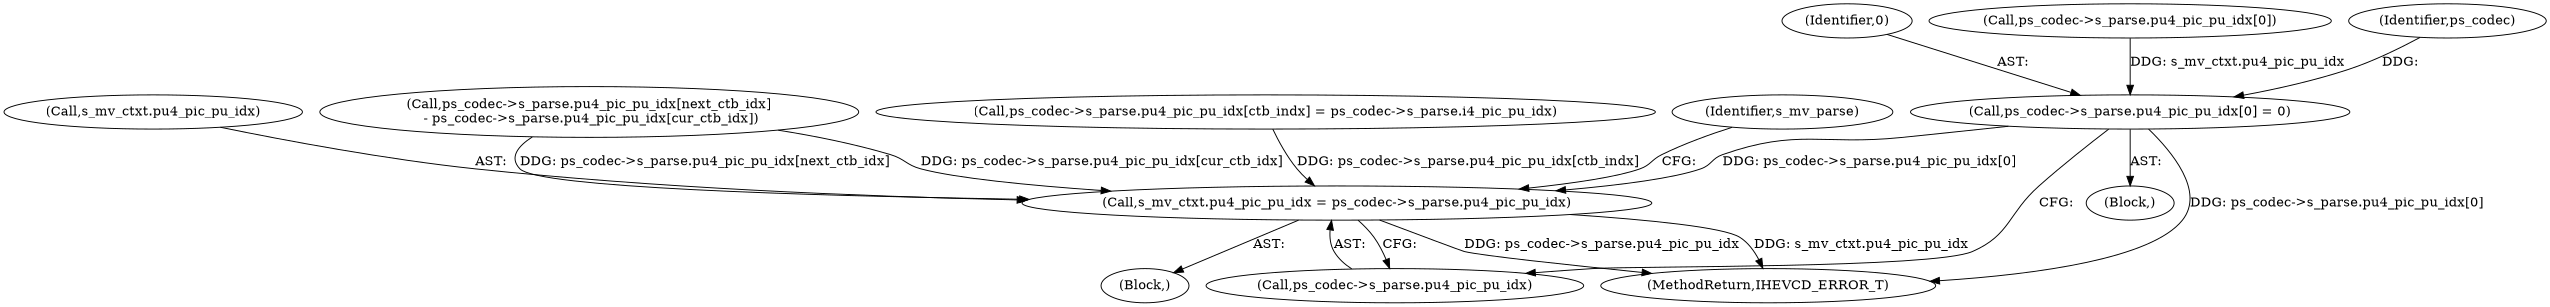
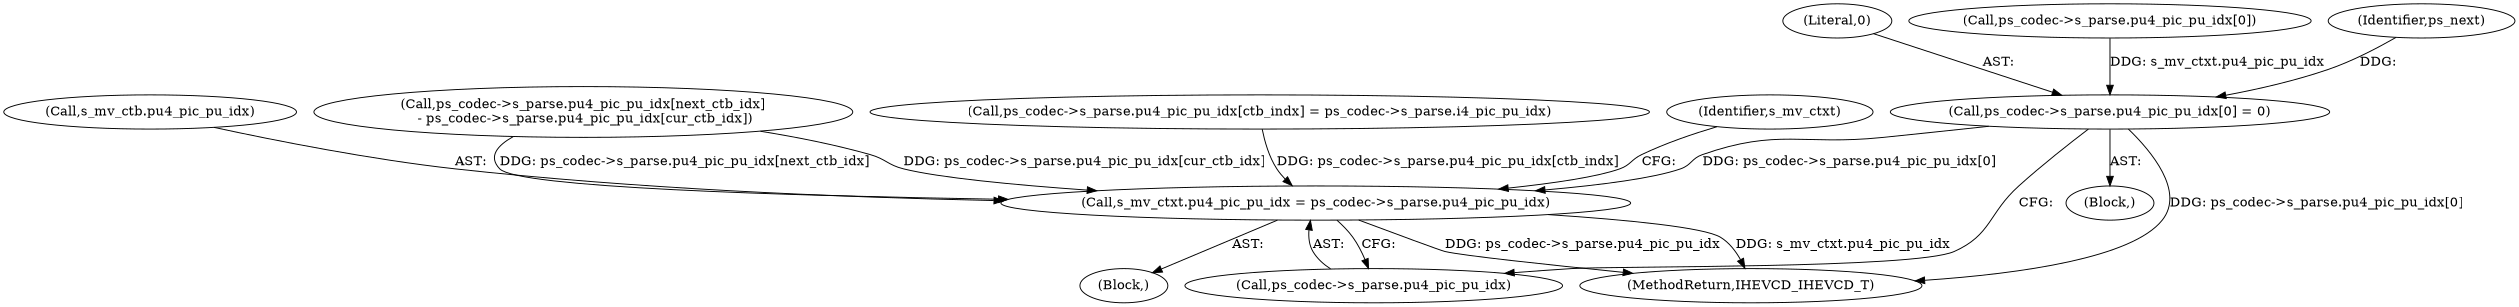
(1847, 21) -> (1837, 21)
(2447, 21) -> (2422, 21)
(153, 112) -> (150, 112)
(1782, 112) -> (1770, 112)
(1768, 286) -> (1751, 286)
